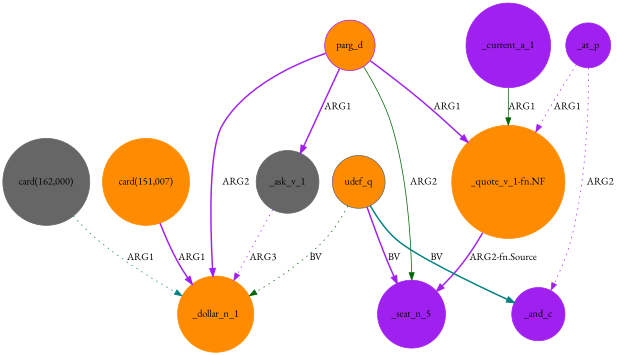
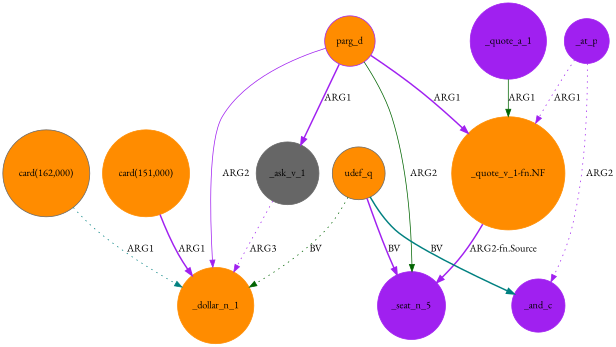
(508, 45) -> (508, 41)
(219, 133) -> (219, 125)
(46, 182) -> (46, 173)
(146, 182) -> (146, 173)
